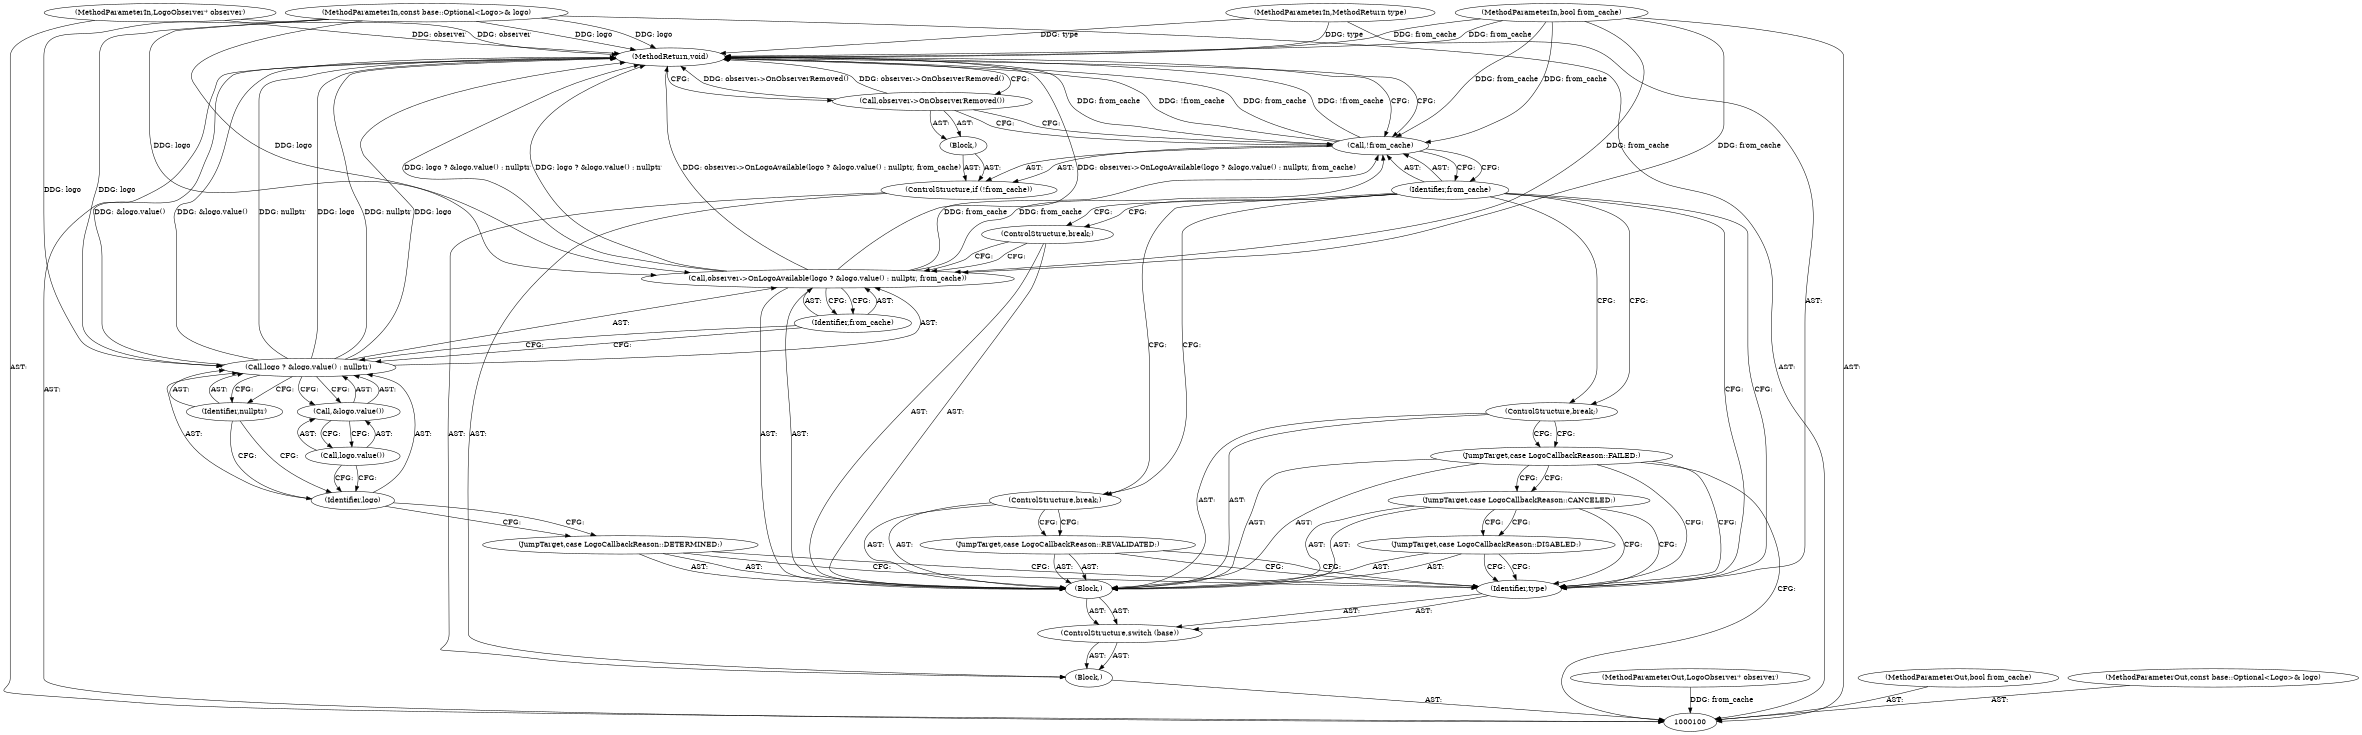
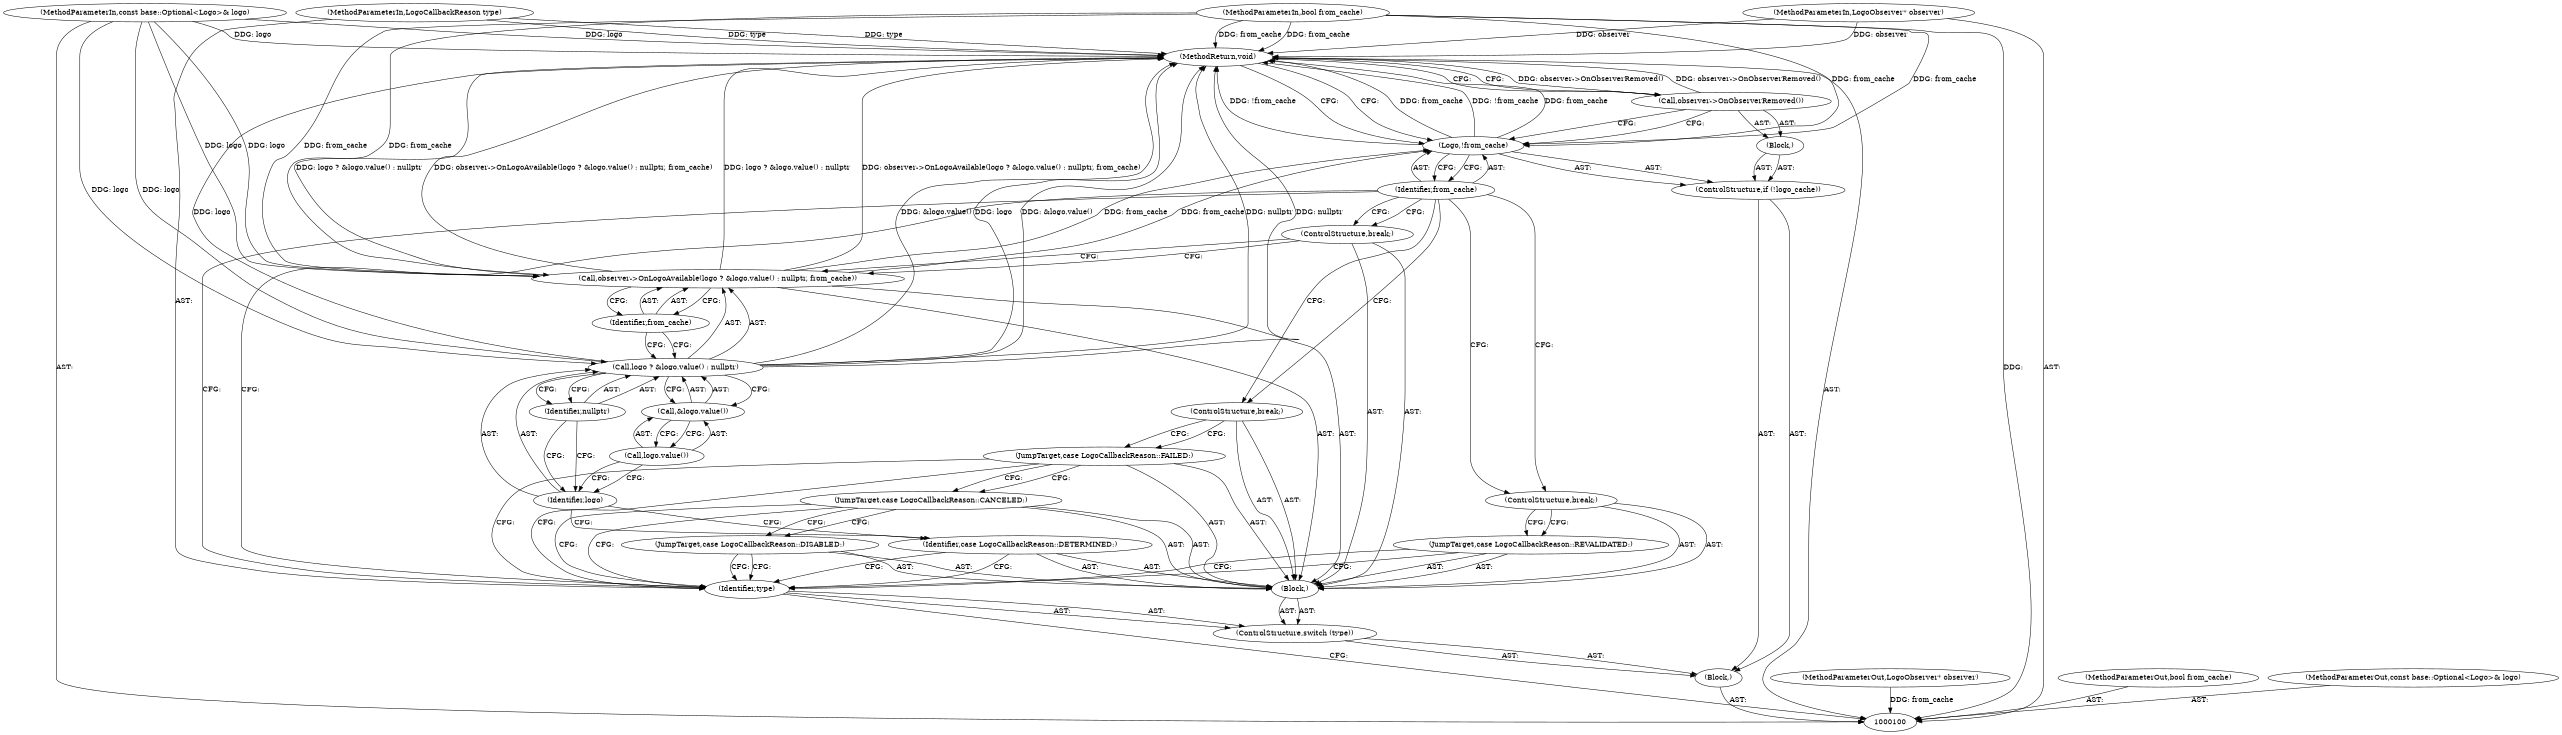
(1330, 13) -> (415, 13)
(1380, 146) -> (1473, 146)
(969, 190) -> (1758, 190)
(1853, 368) -> (2014, 368)
(620, 545) -> (1020, 545)
(1720, 628) -> (1321, 658)
(1120, 634) -> (1295, 634)
